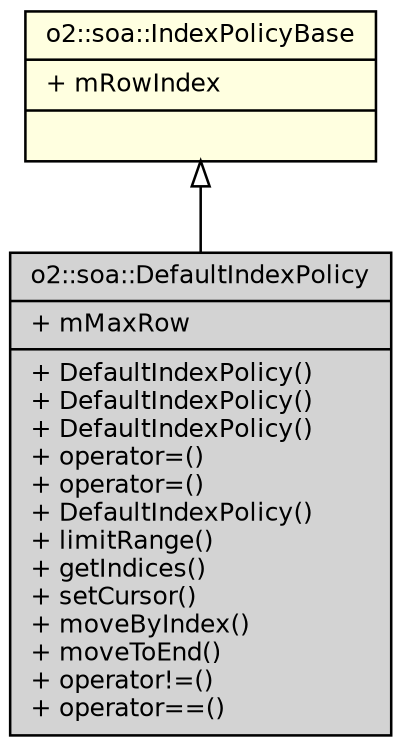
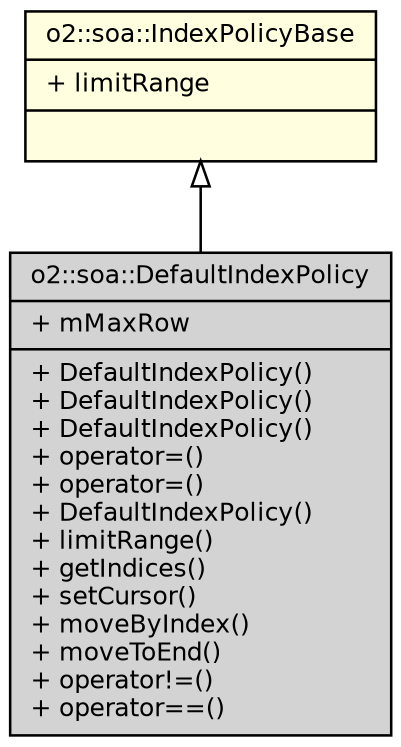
(135, 84) -> (128, 84)
